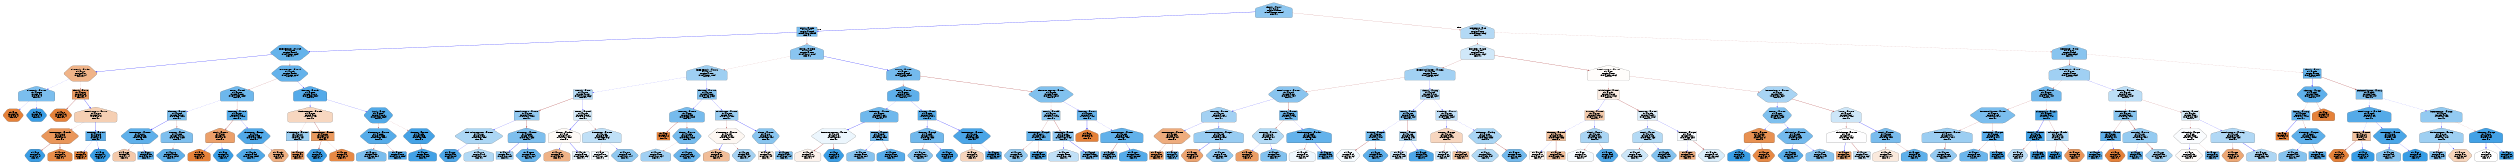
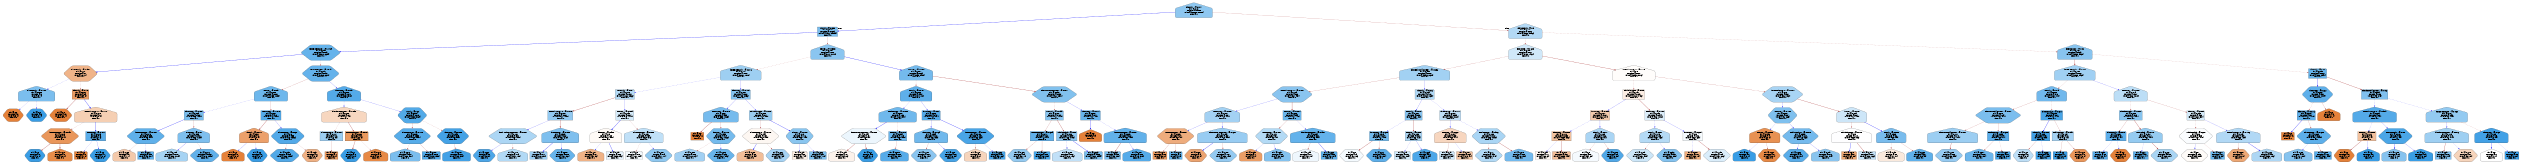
none -> (172, 156)
(861, 156) -> none
(1514, 156) -> (1519, 156)
